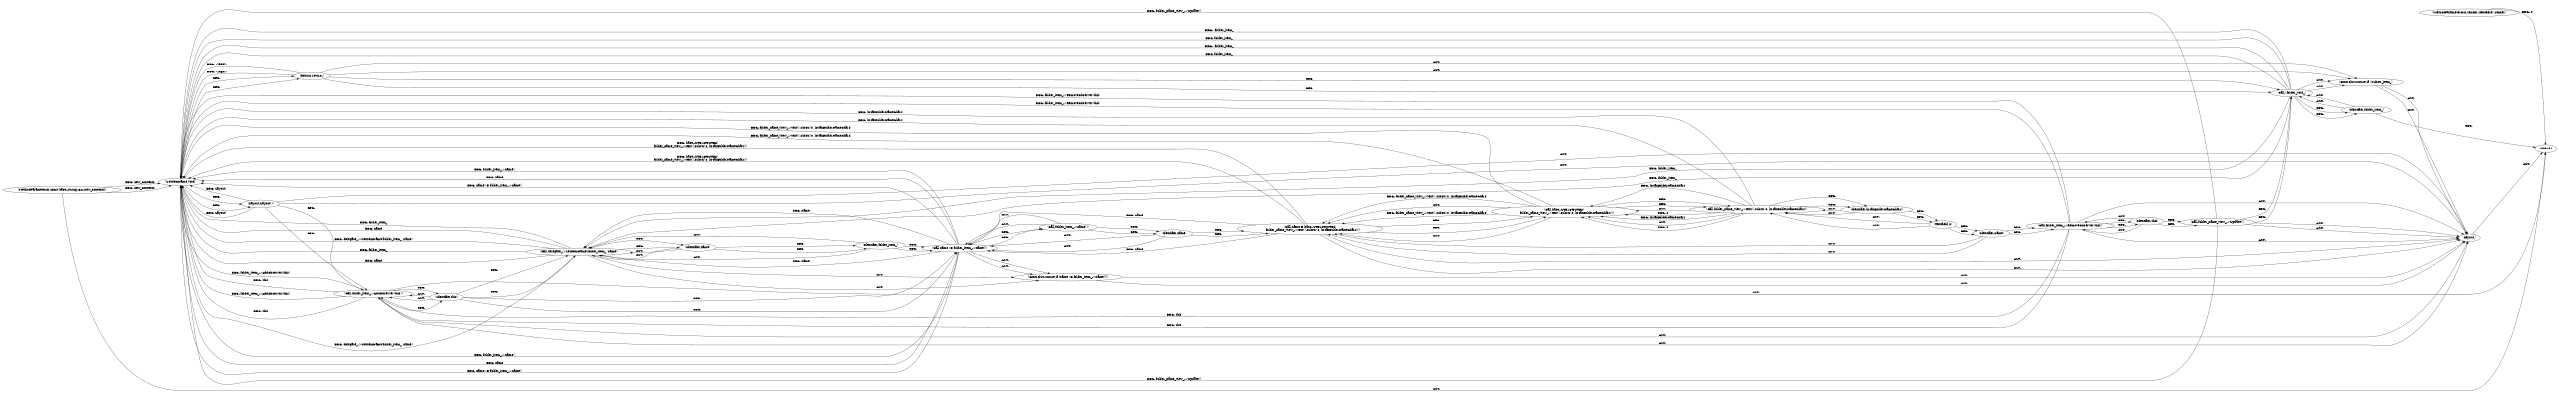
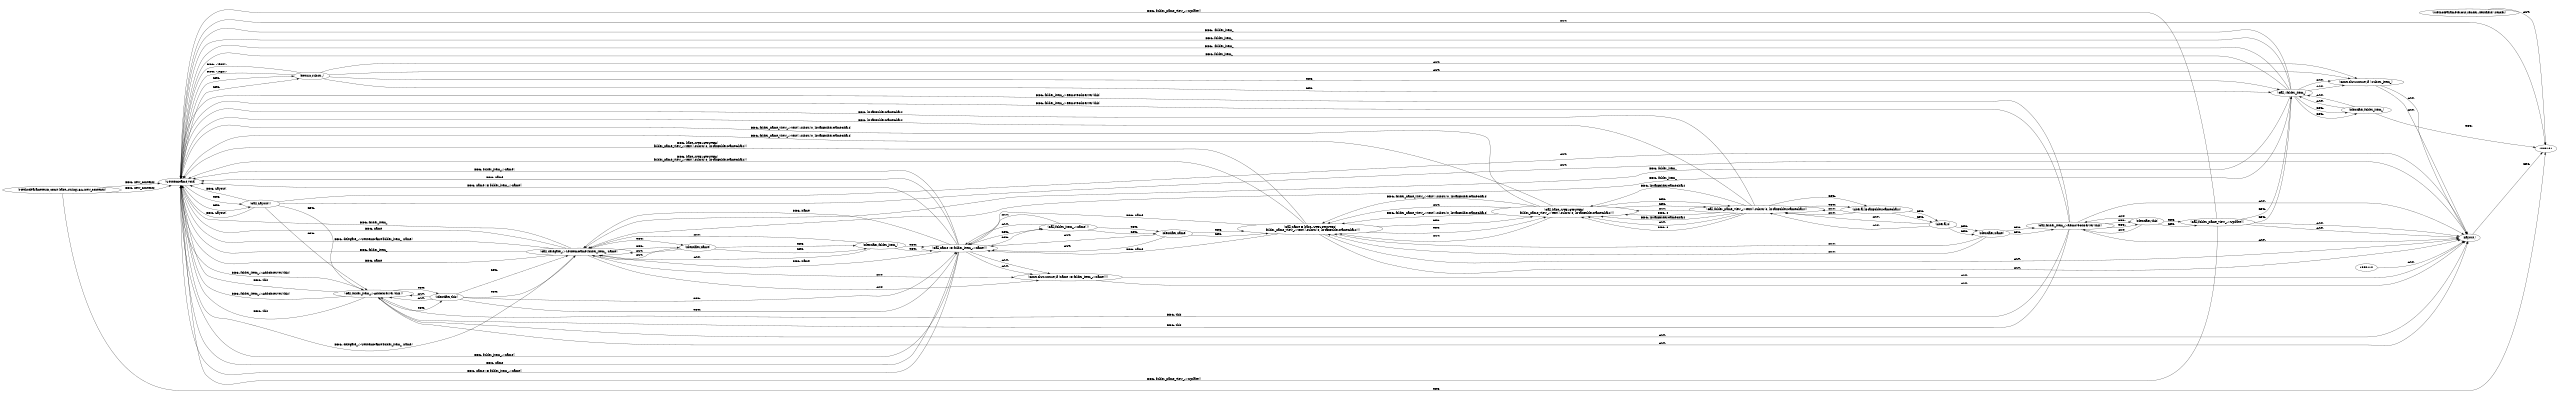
(2527, 12) -> (2527, 12)
(312, 76) -> (312, 76)
(2292, 93) -> (2292, 93)
(2527, 164) -> (2527, 164)
(261, 204) -> (261, 204)
(1877, 210) -> (1877, 210)
(1943, 225) -> (1943, 225)
none -> (2366, 268)
(1515, 294) -> (1337, 22)
(1437, 389) -> (1437, 389)
